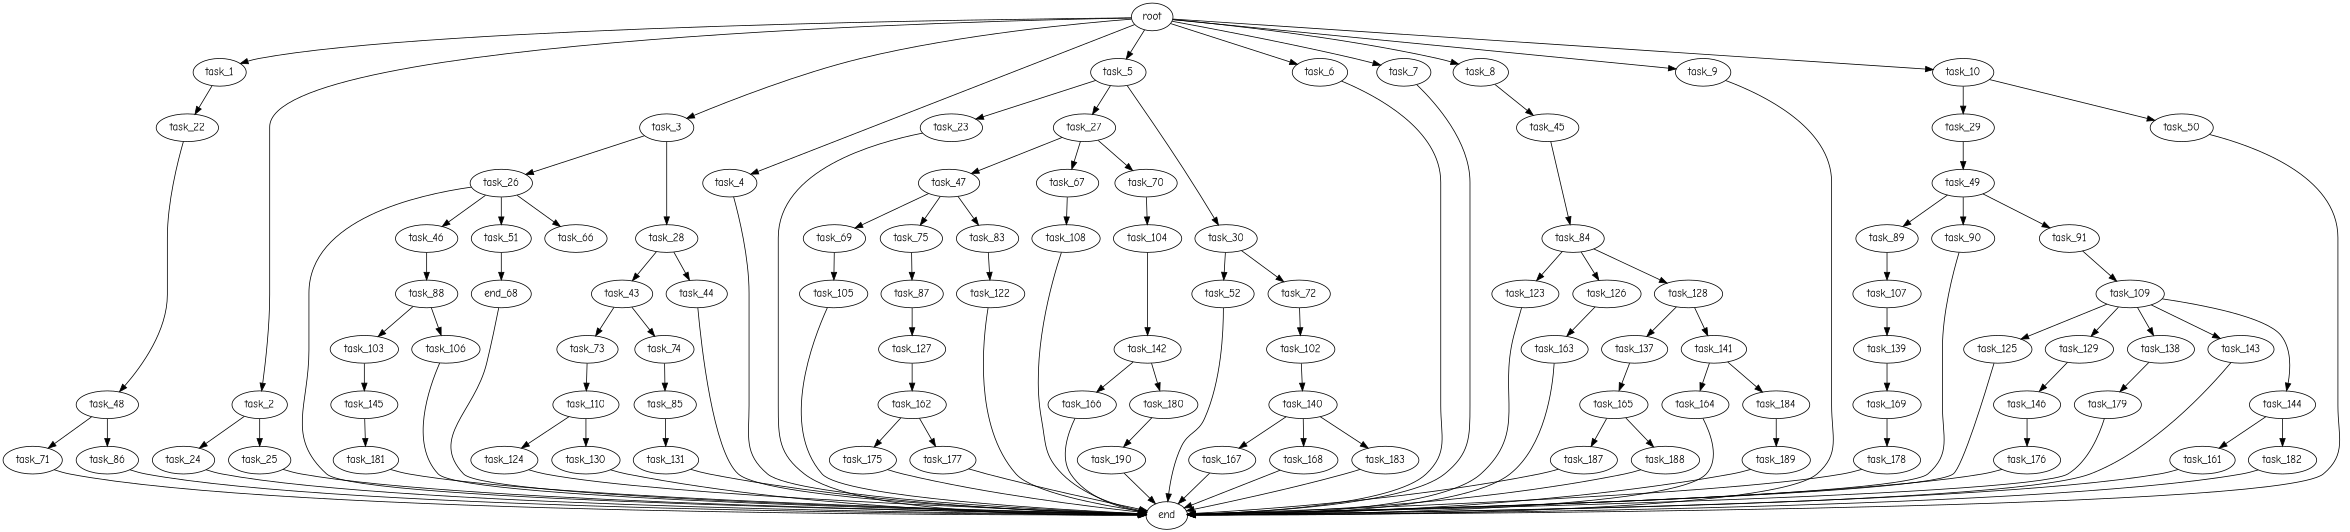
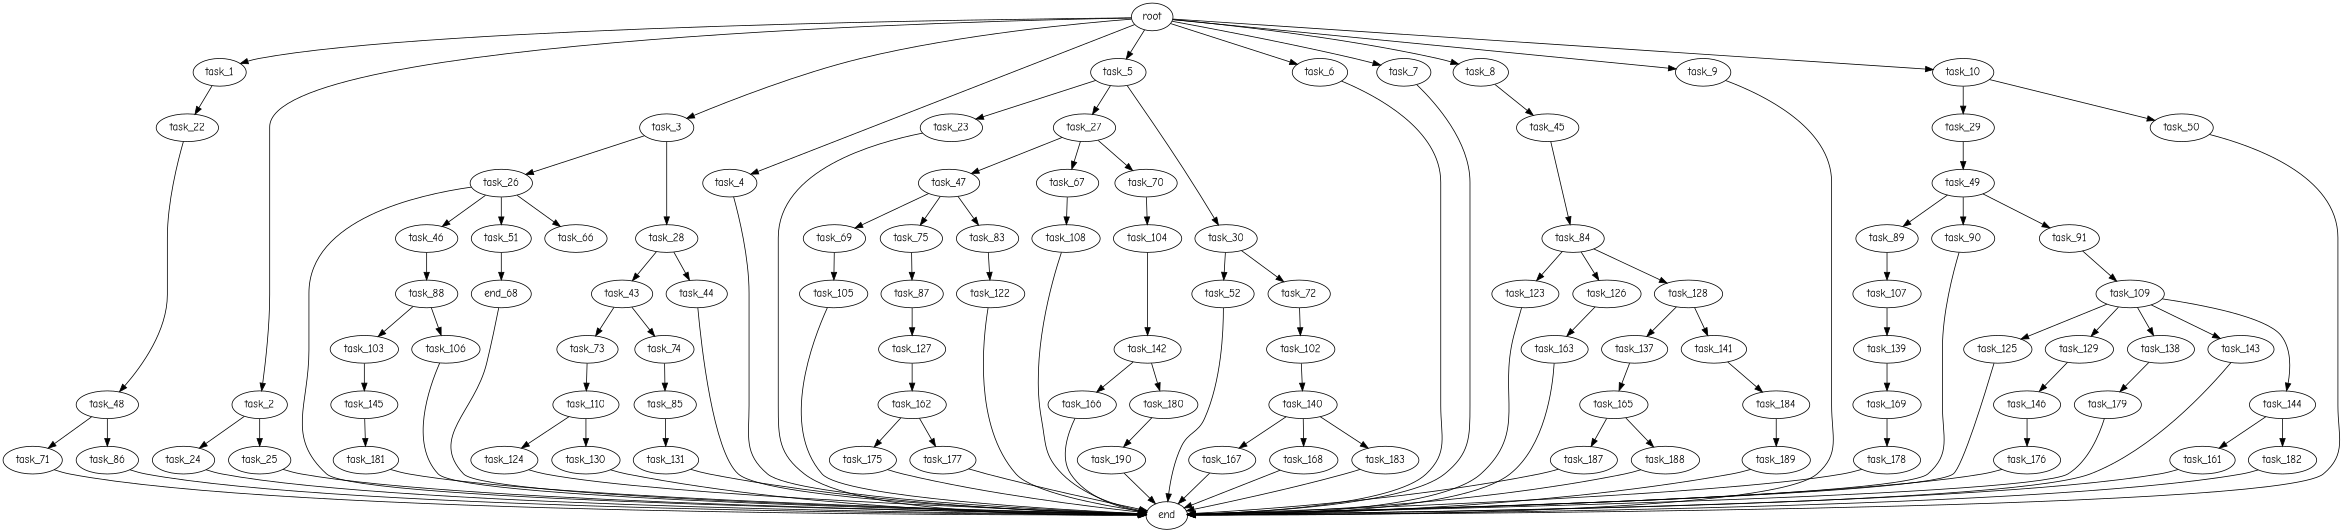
(1695, 405) -> none
